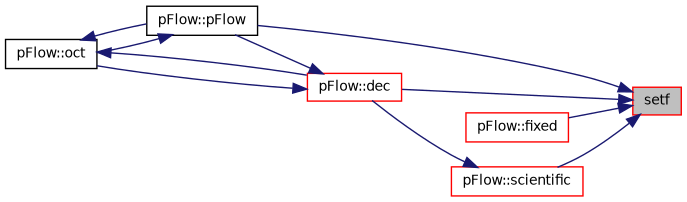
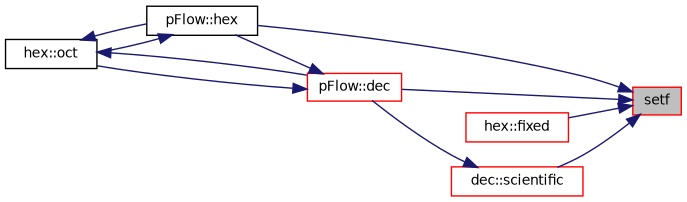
(202, 21) -> (202, 21)
(51, 54) -> (51, 54)
(517, 127) -> (517, 127)
(517, 181) -> (517, 181)
